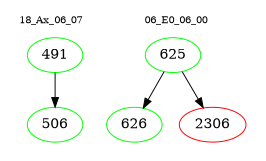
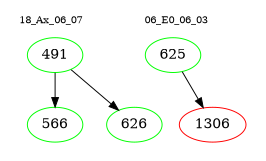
(176, 21) -> (176, 21)
(156, 86) -> (84, 81)
(55, 125) -> (55, 125)
(213, 125) -> (213, 125)
